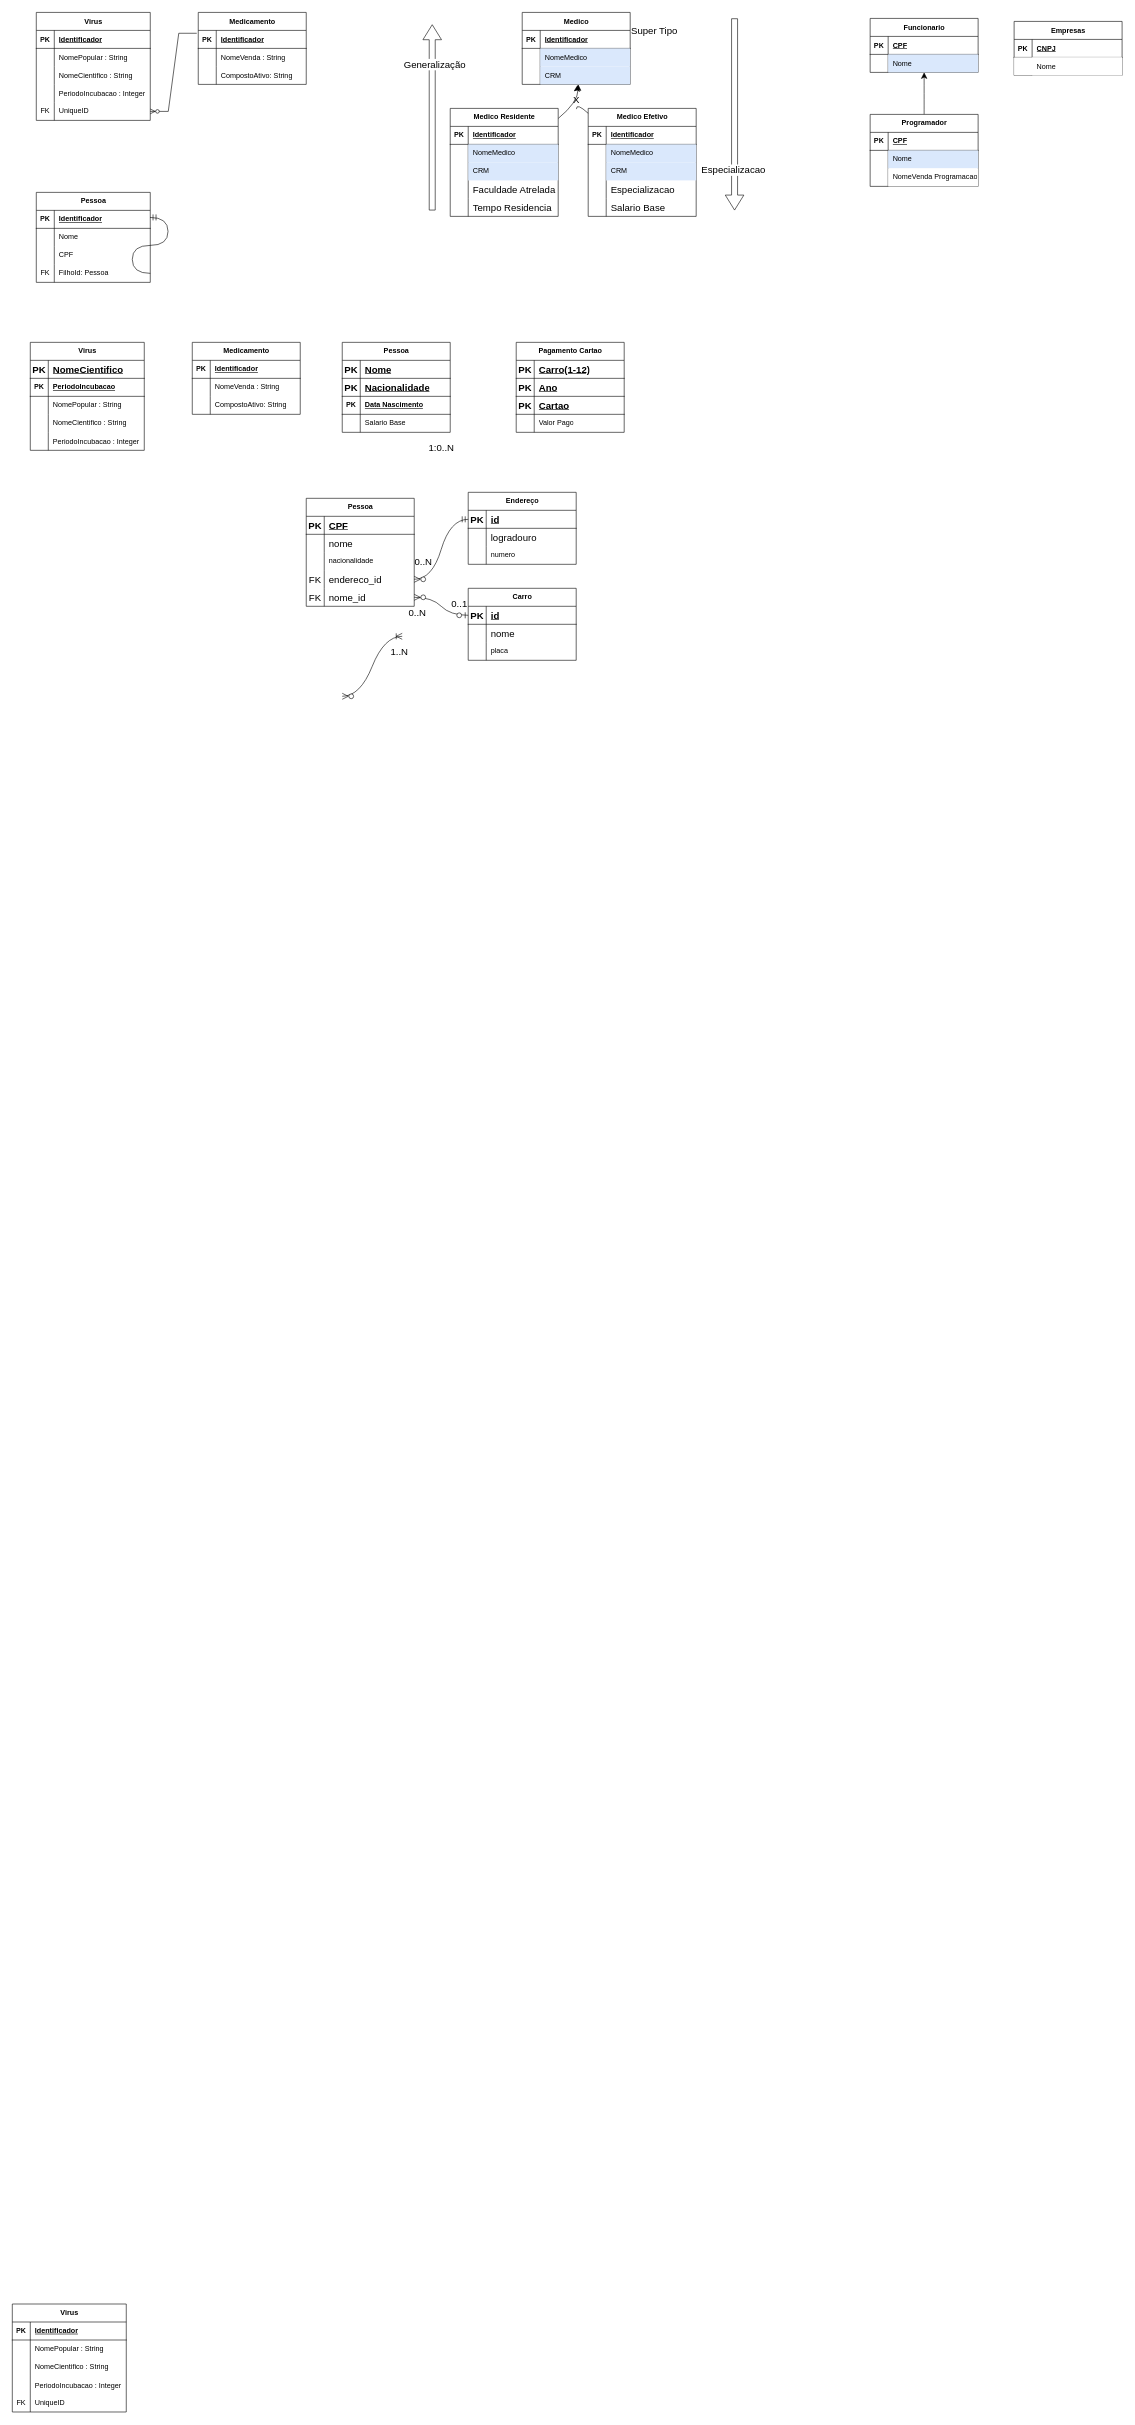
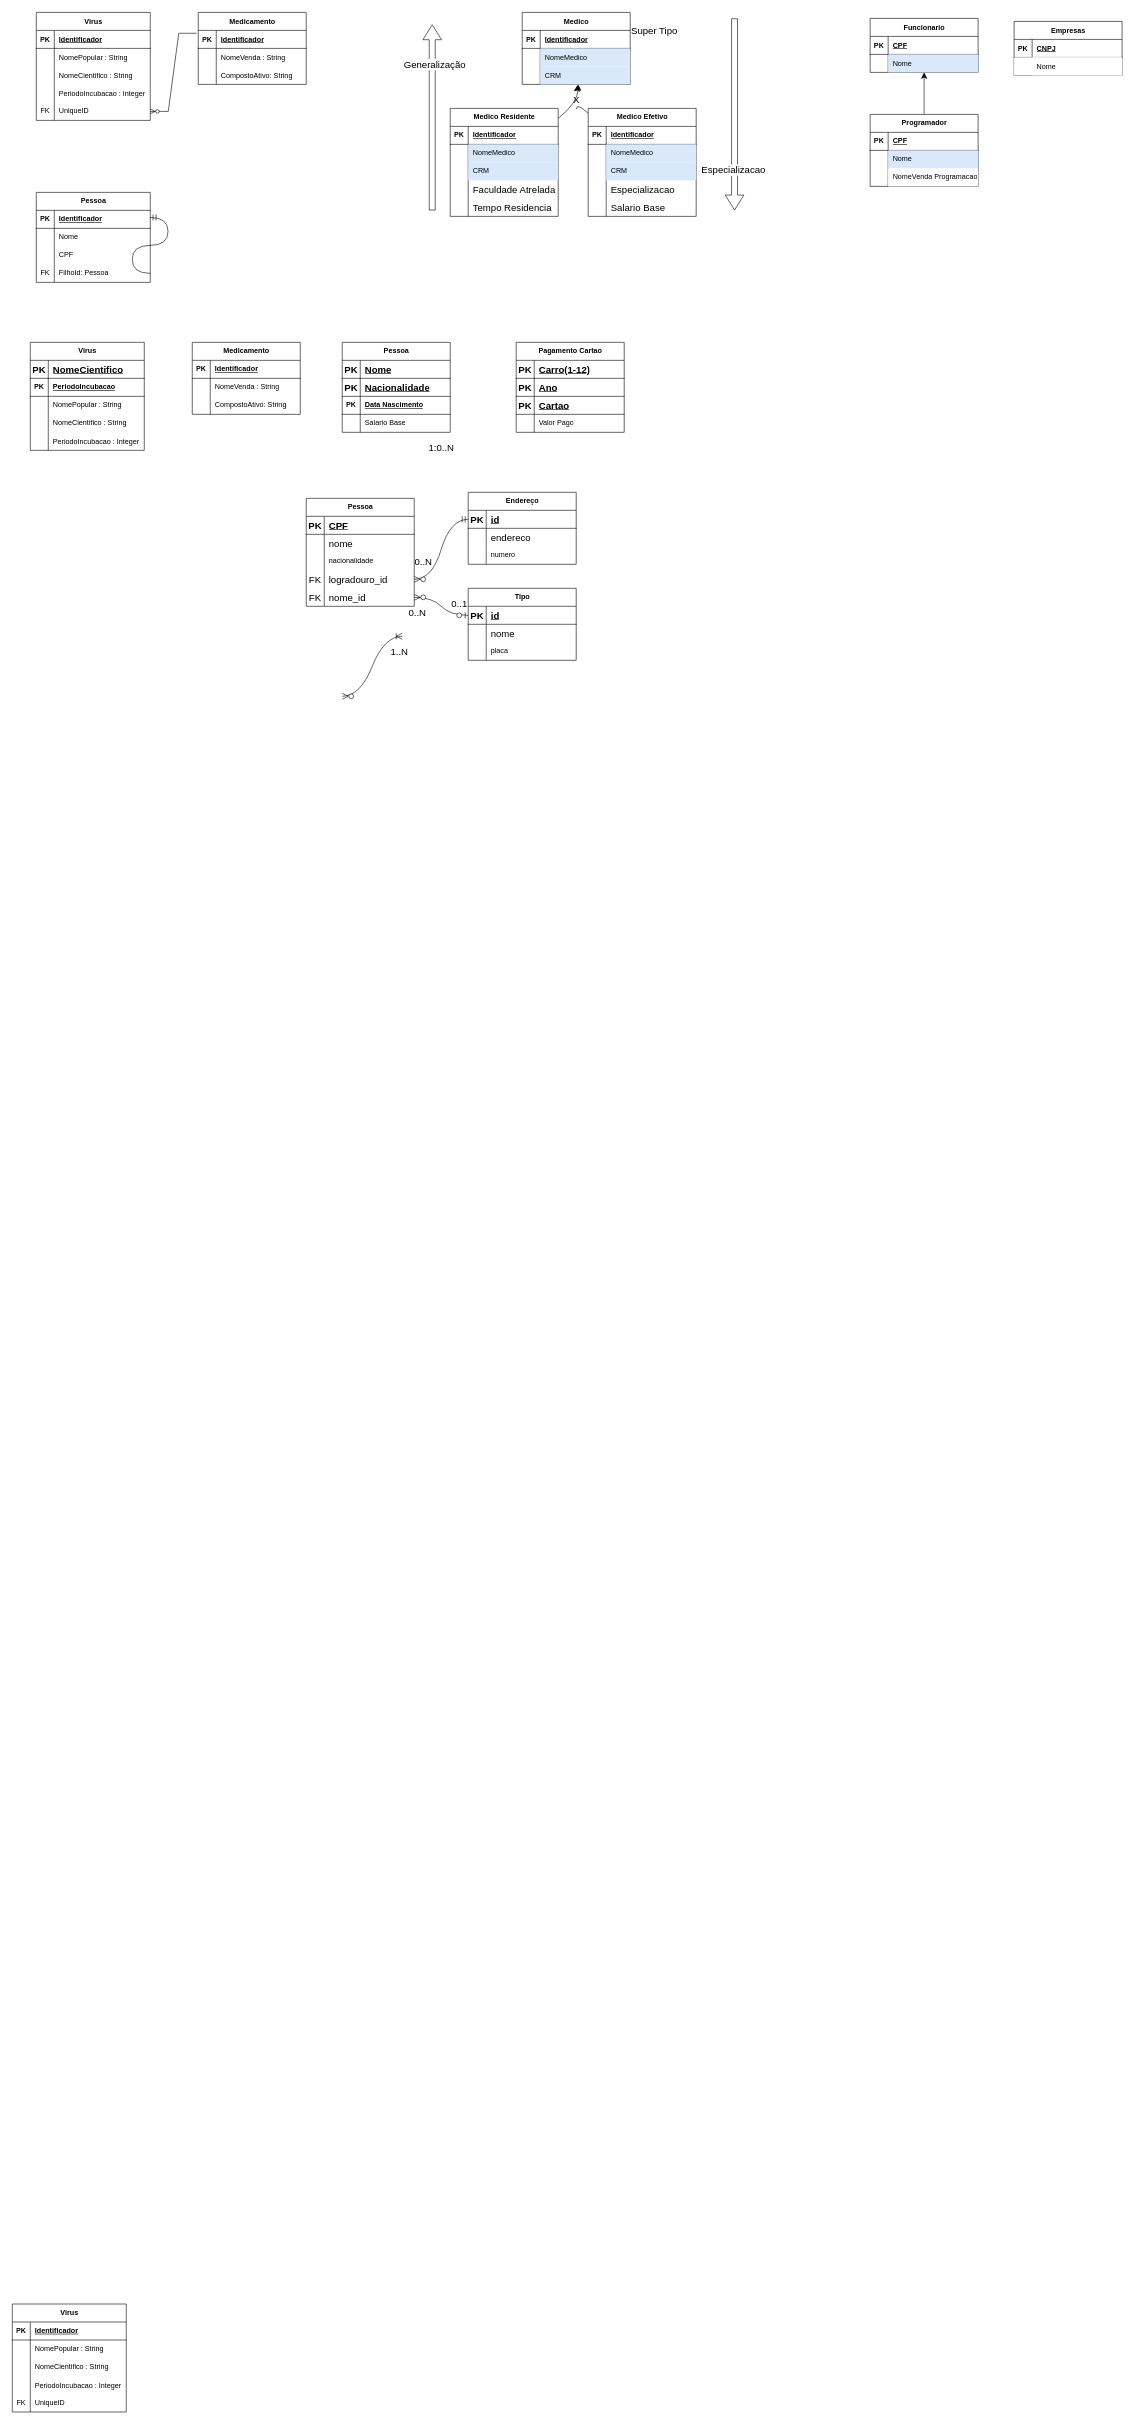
(516, 538) -> (512, 538)
(357, 579) -> (362, 579)
(523, 597) -> (523, 597)
